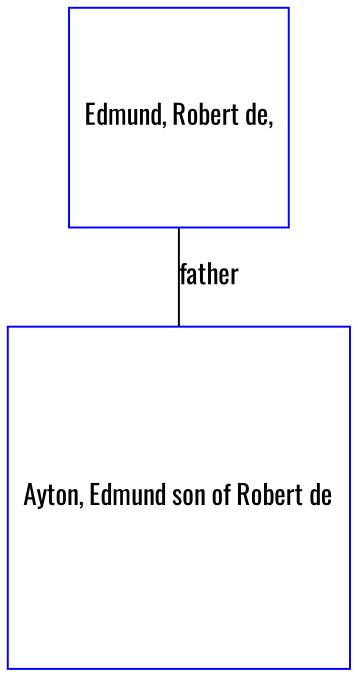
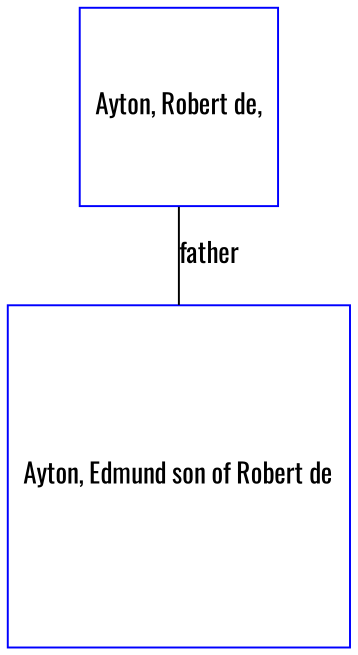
(179, 118) -> (179, 107)
